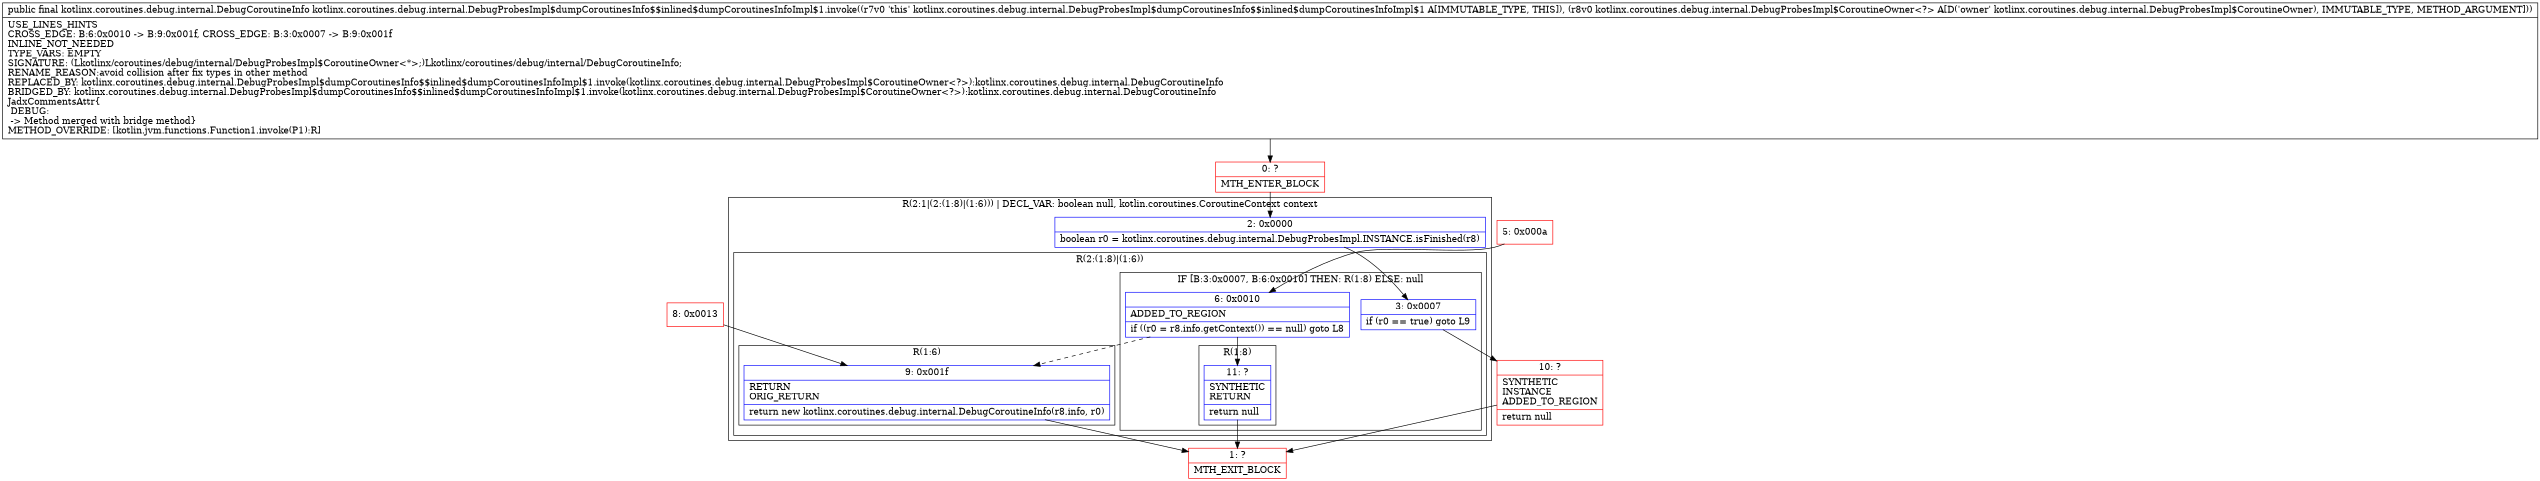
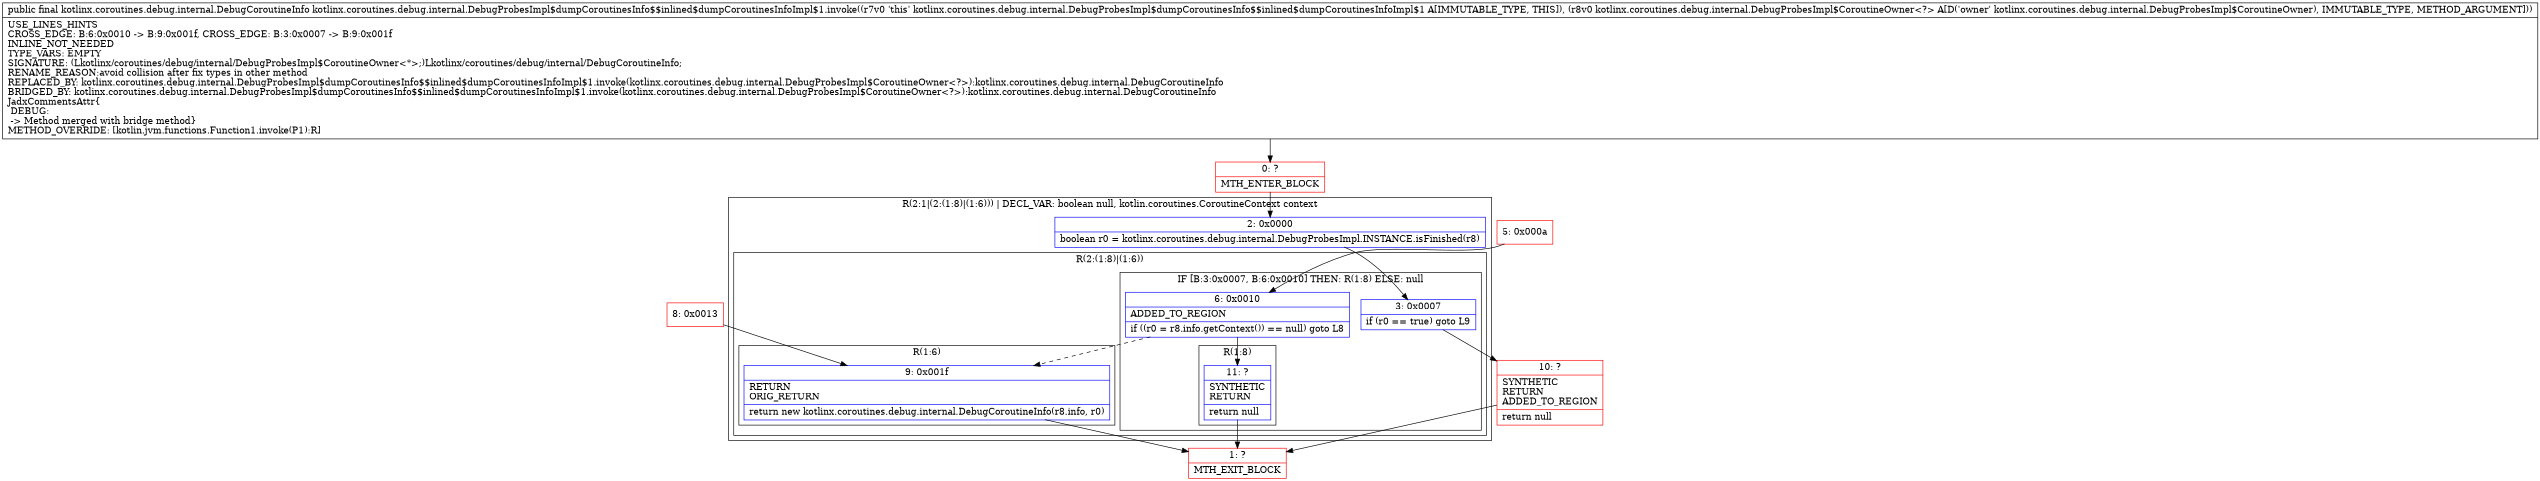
(1527, 392) -> (1523, 392)
